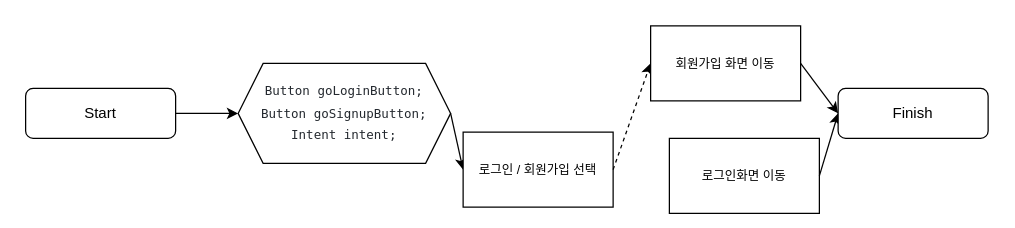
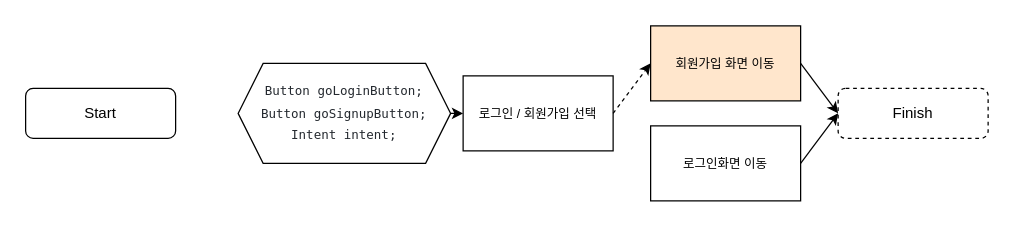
(726, 63) -> (726, 63)
(203, 113) -> none
(913, 113) -> (913, 113)
(538, 169) -> (538, 113)
(744, 176) -> (726, 163)
